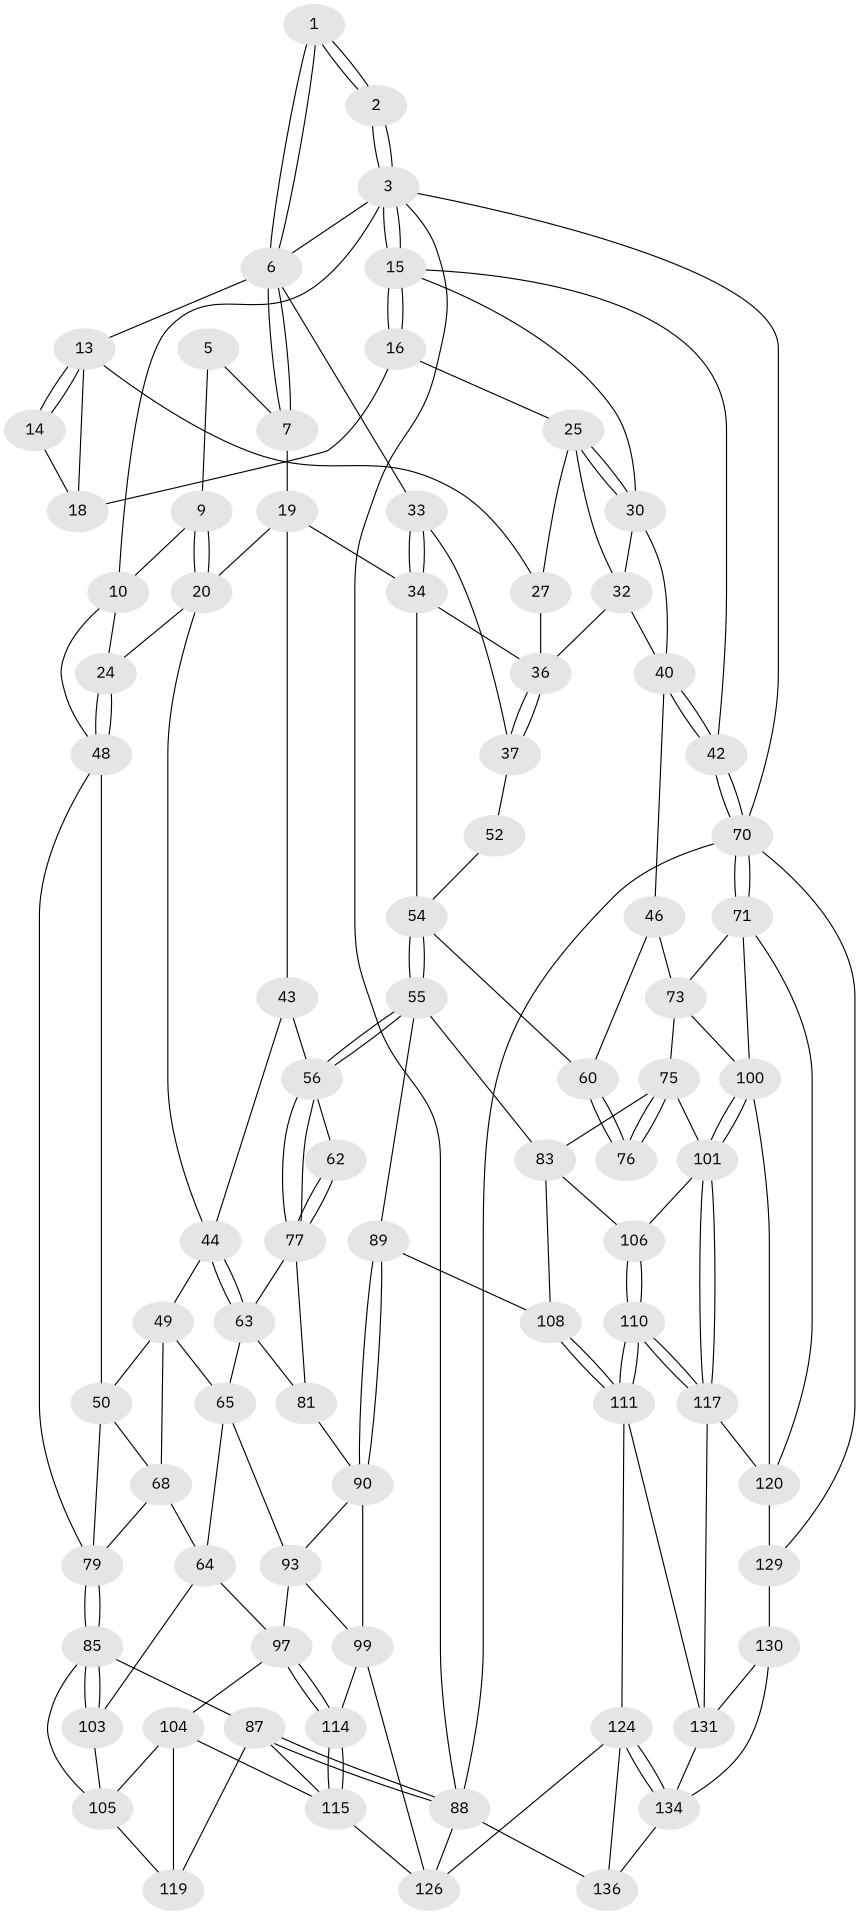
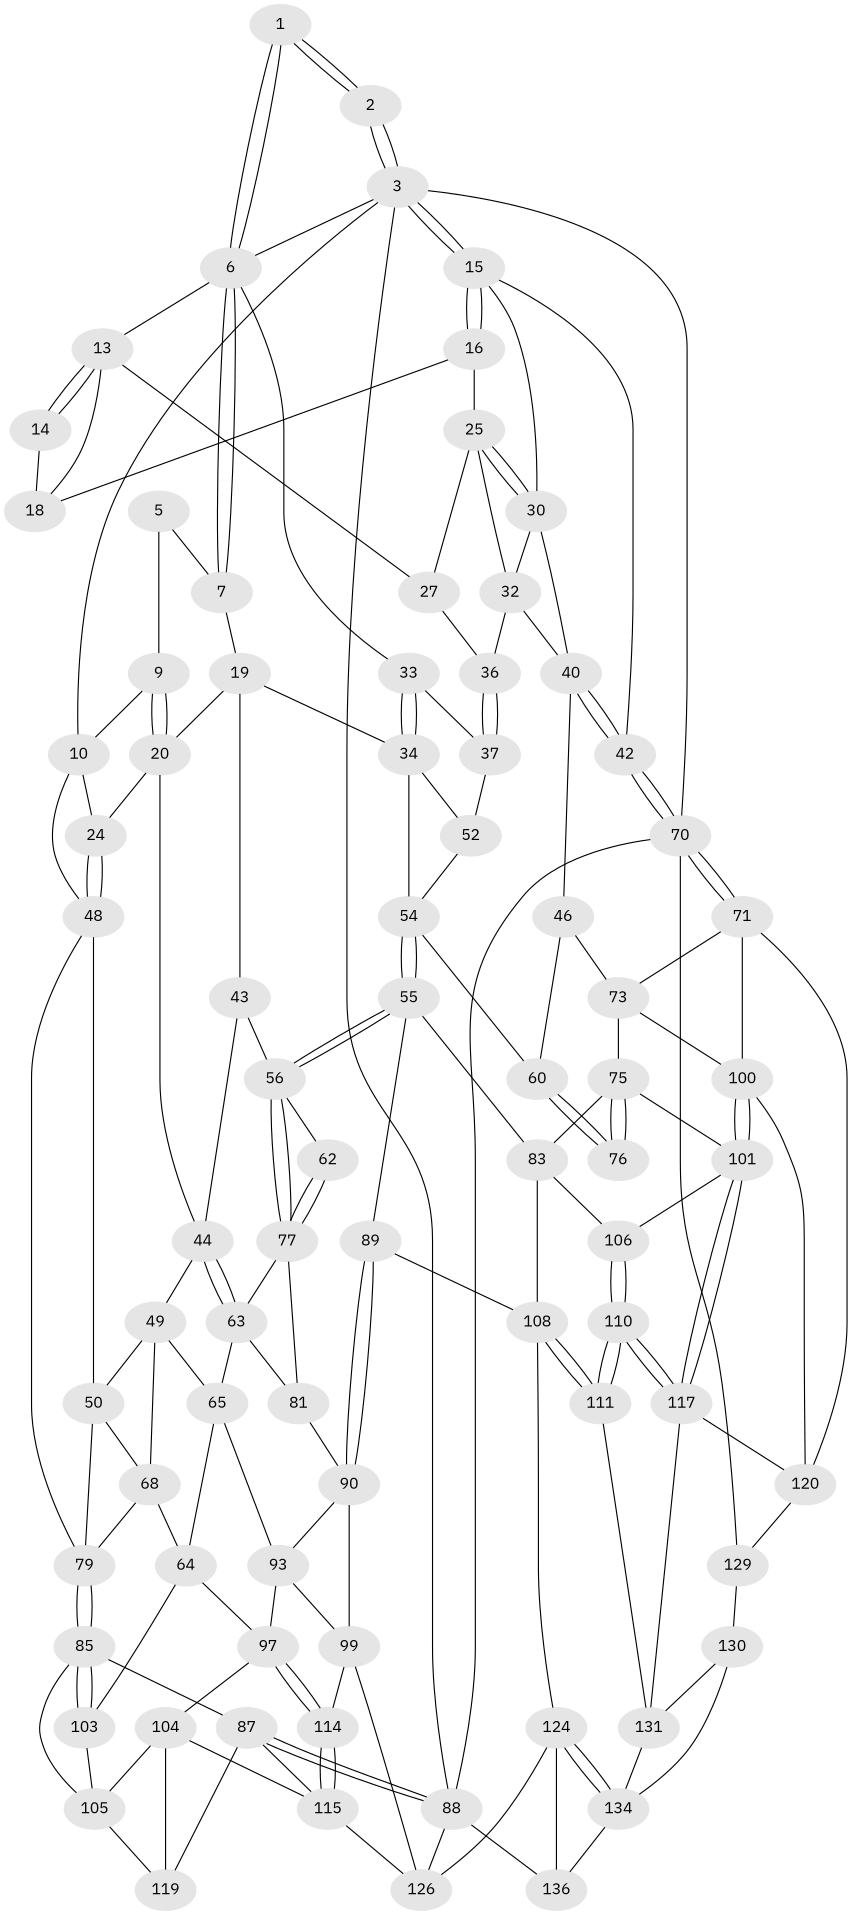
(471, 628) -> (440, 795)
(623, 1566) -> (538, 1526)
